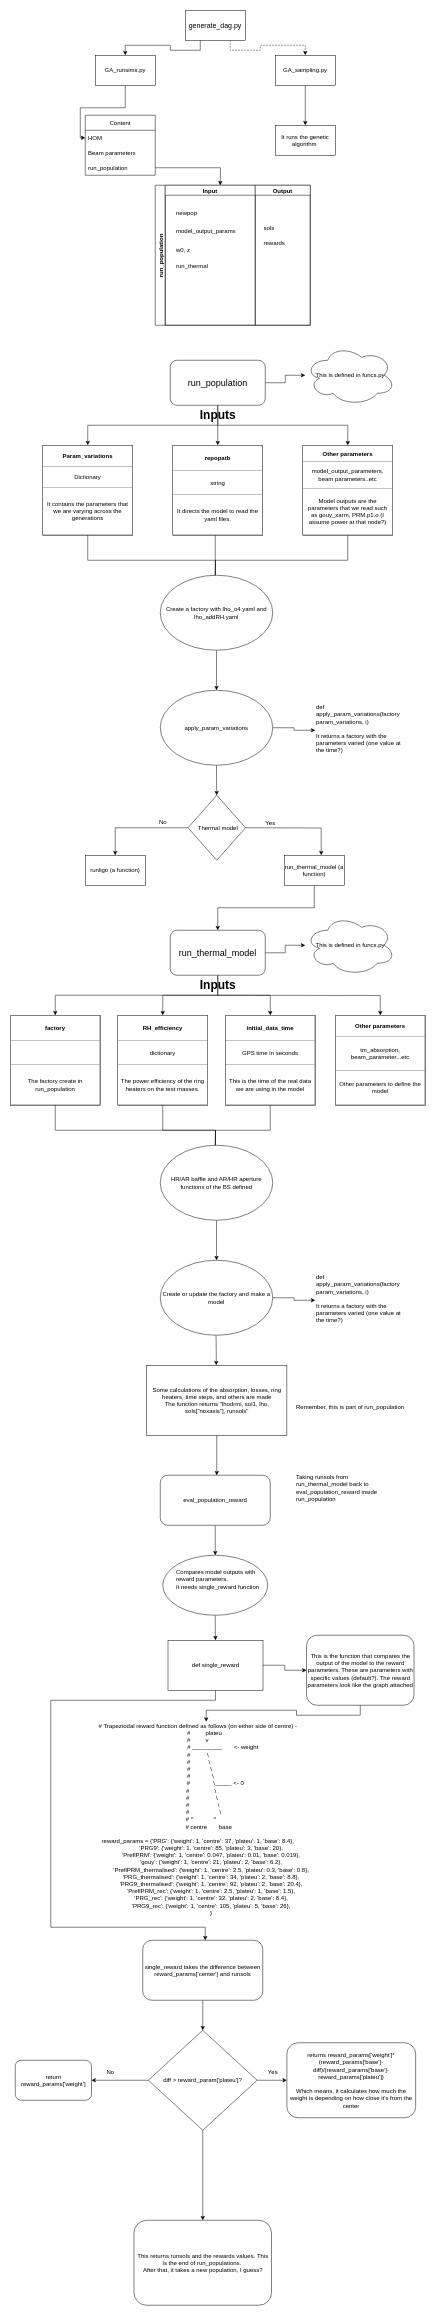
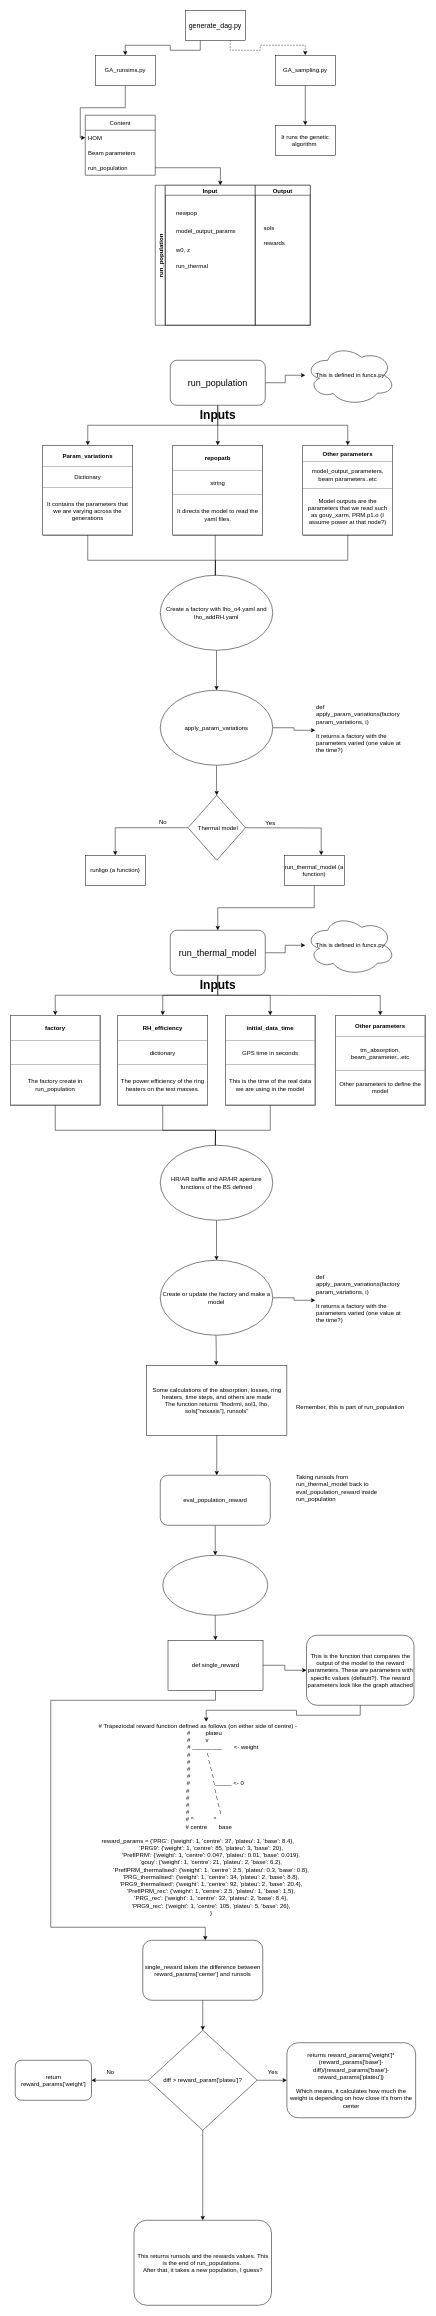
(218, 1585) -> none
